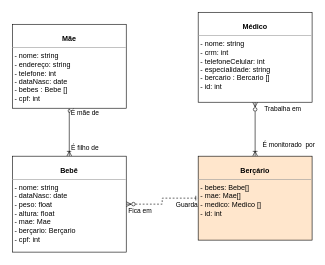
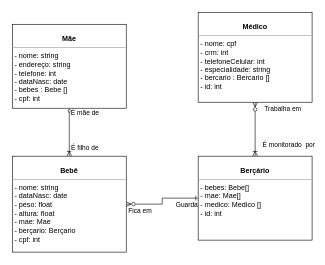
(240, 43) -> (240, 43)
(164, 198) -> (164, 198)
(255, 198) -> (255, 198)
